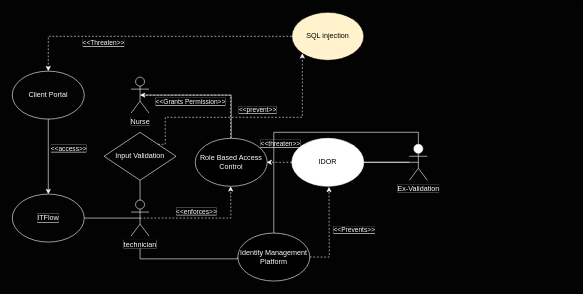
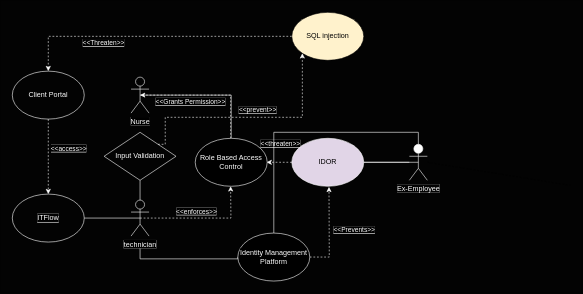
(48, 154) -> (48, 154)
(328, 162) -> (328, 162)
(419, 189) -> (419, 189)
